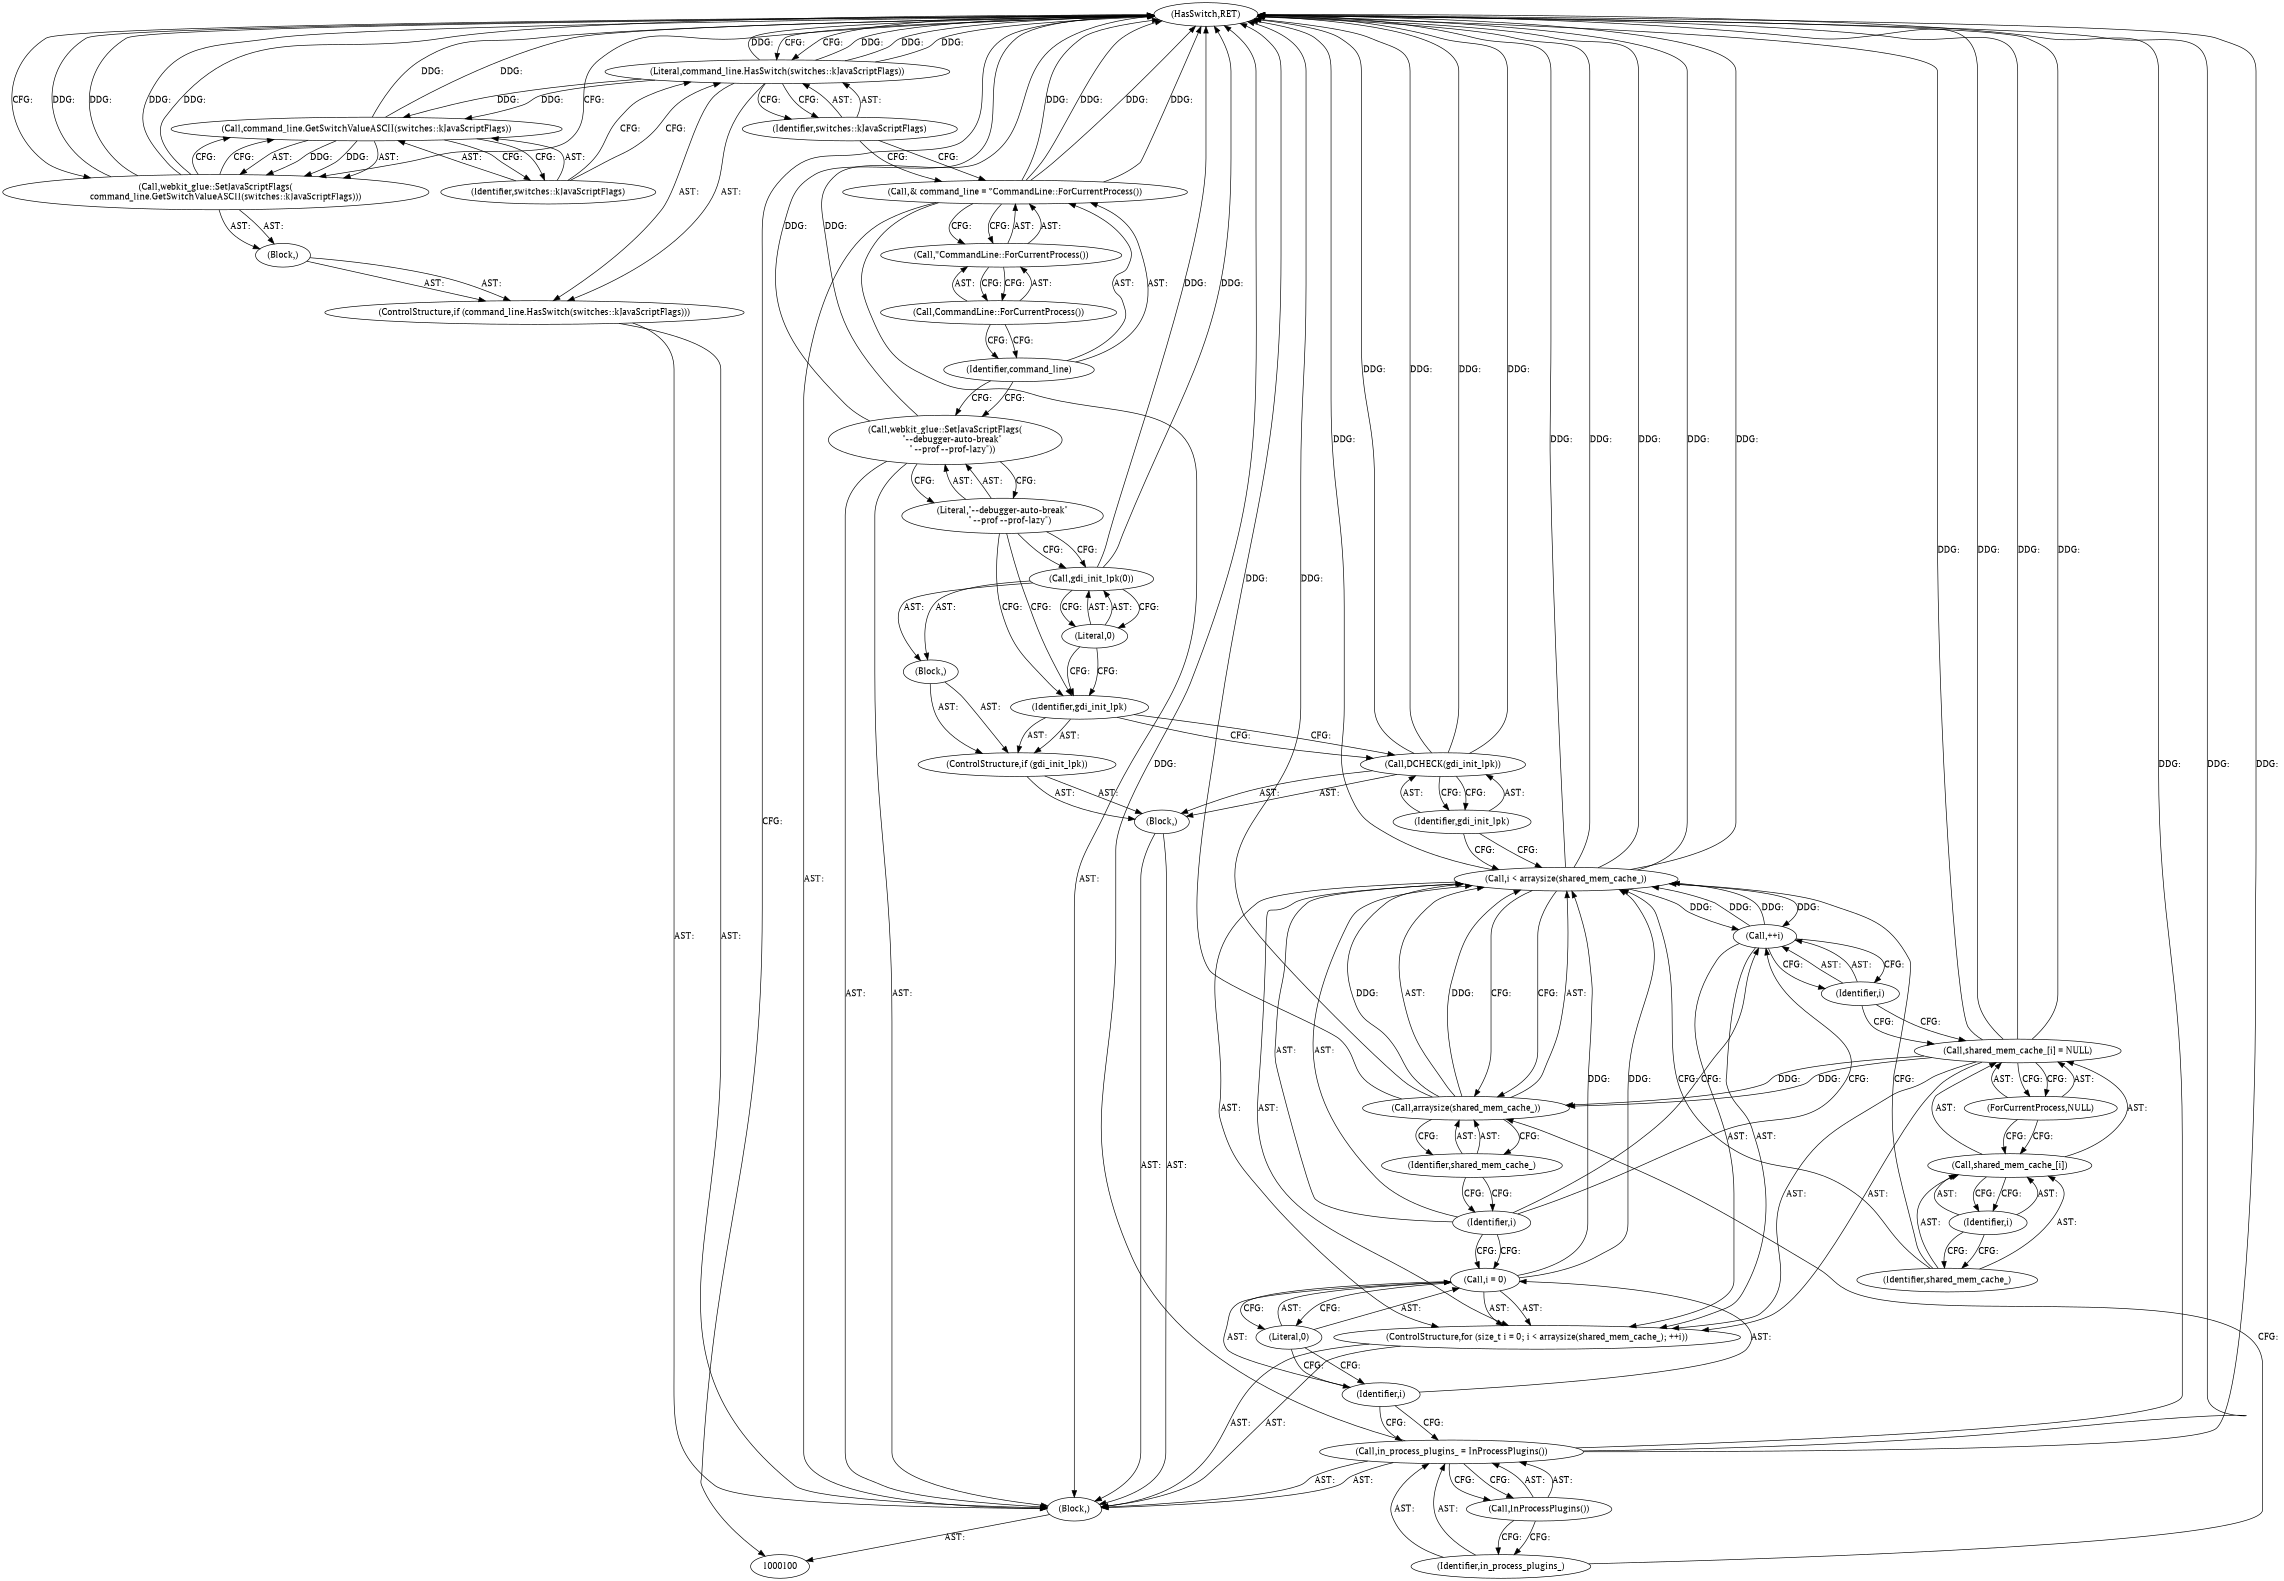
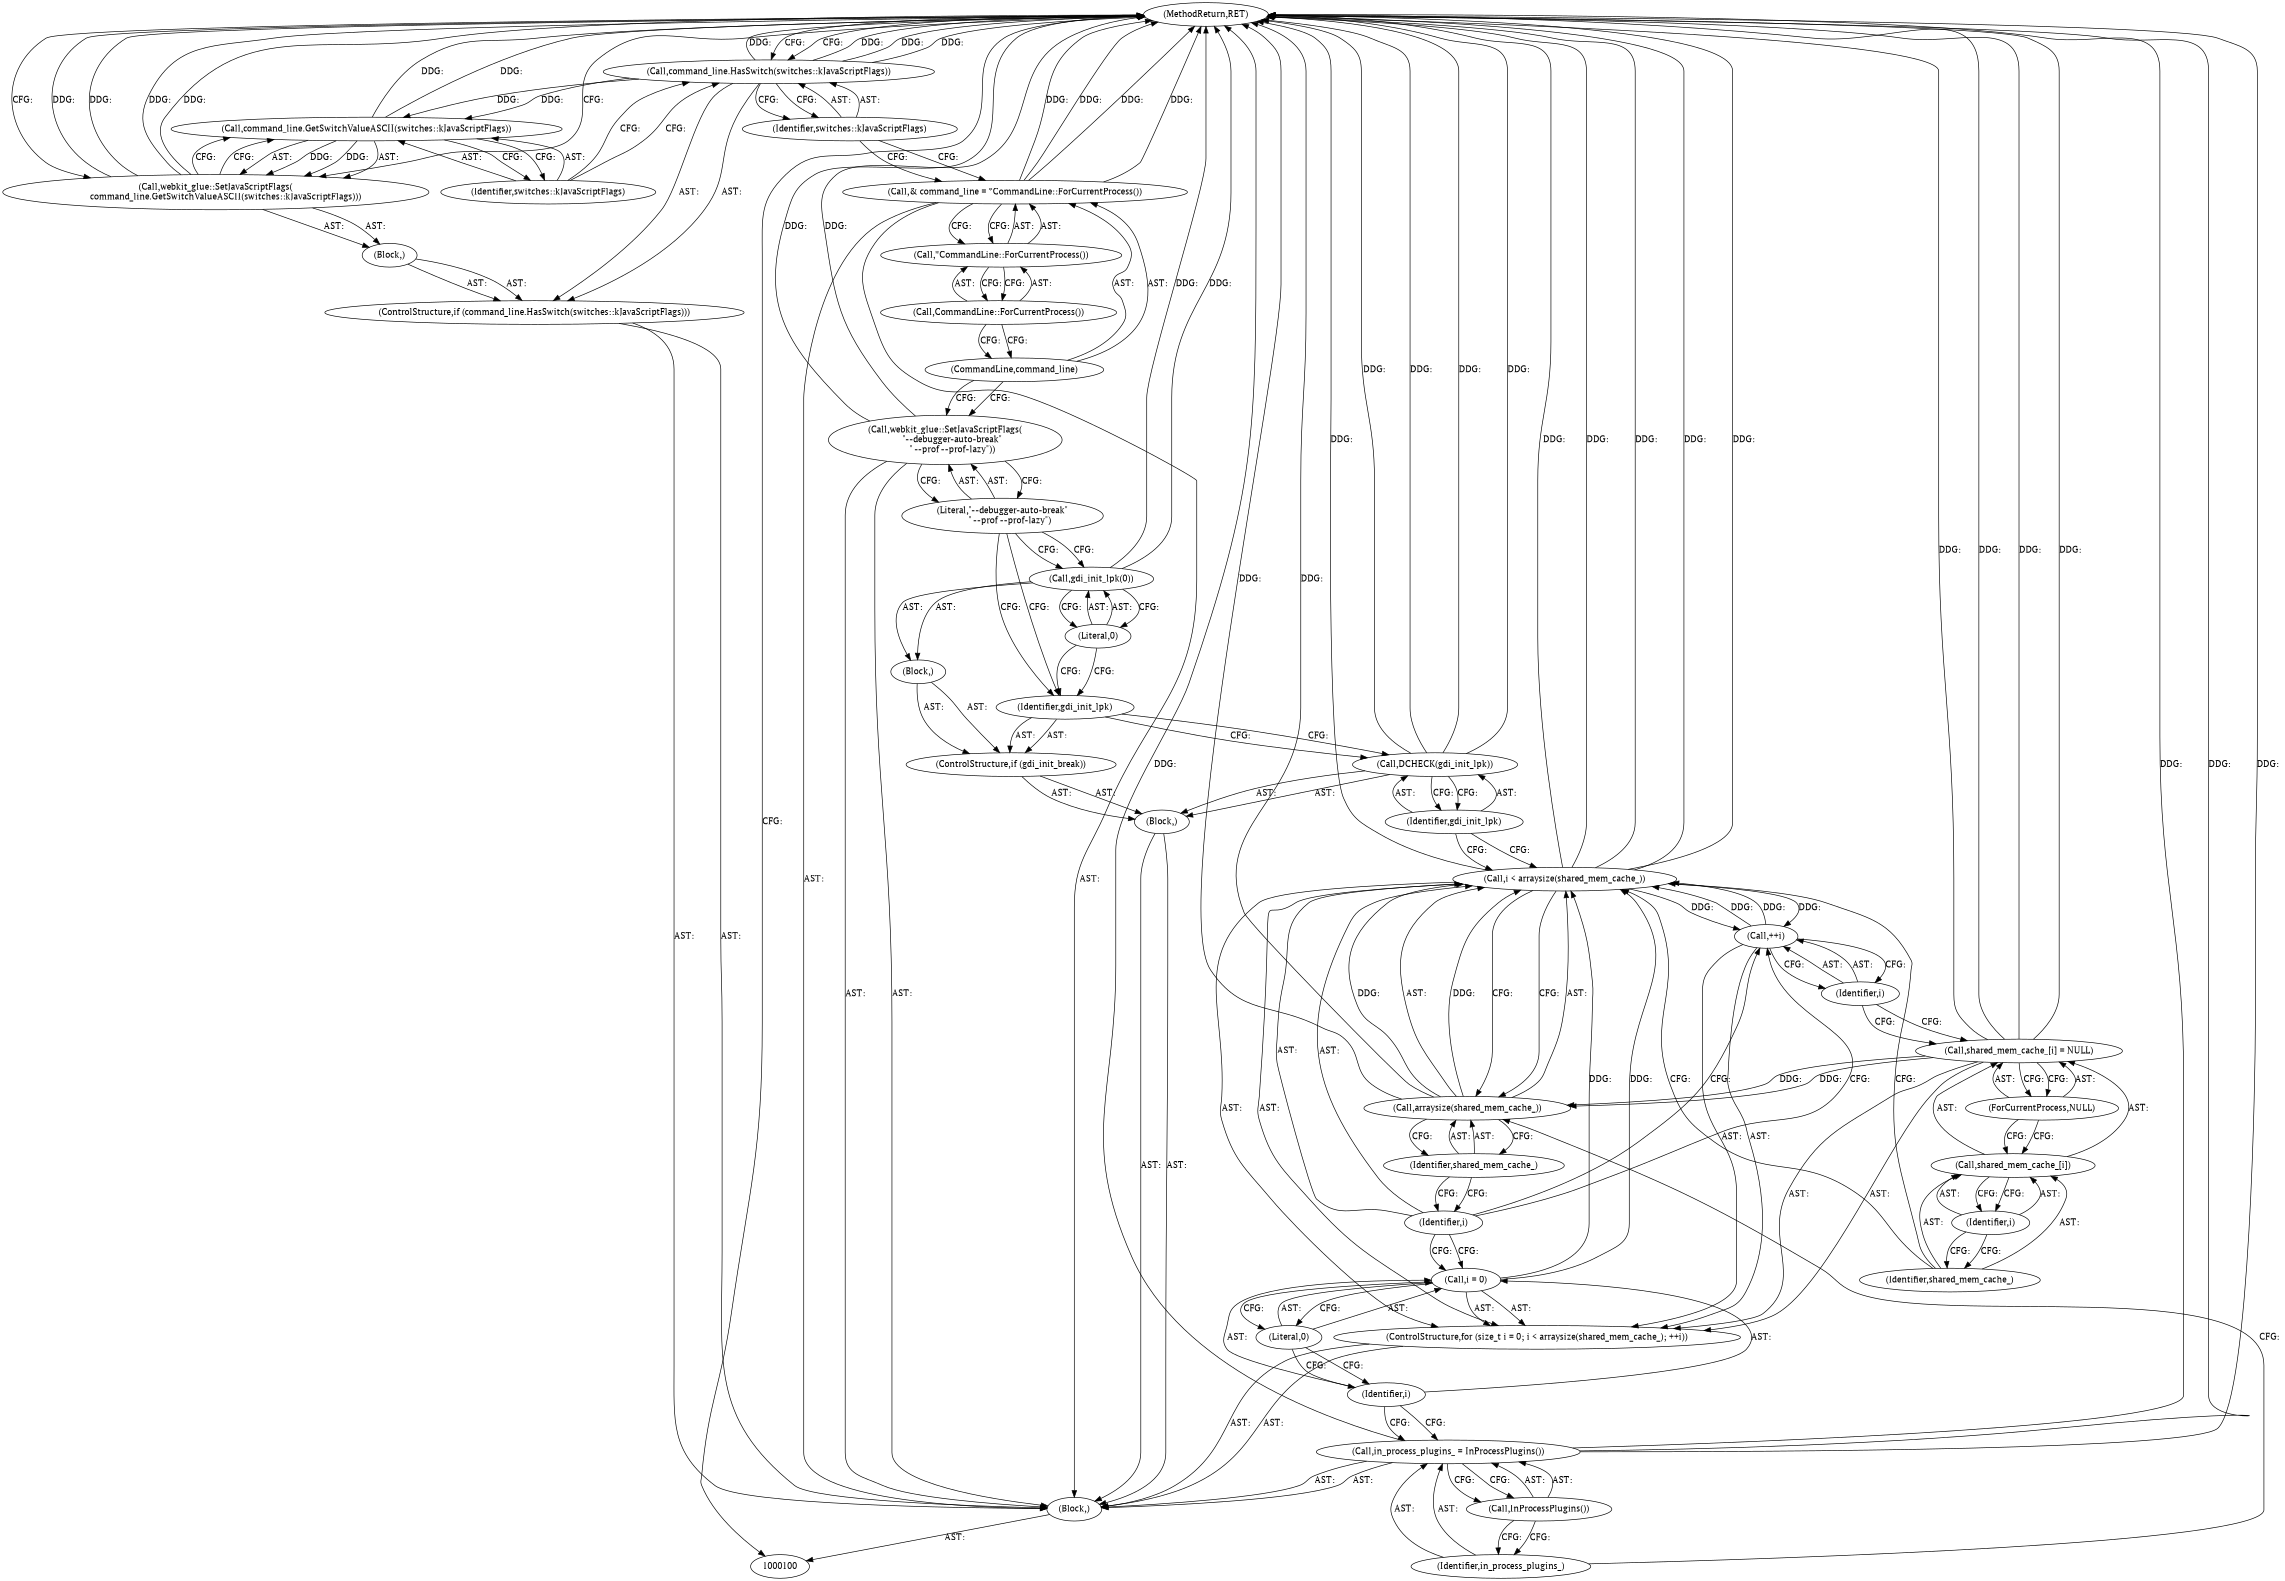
(1206, 14) -> (1206, 14)
(777, 72) -> (769, 72)
(1019, 370) -> (1014, 370)
(1017, 765) -> (1011, 765)
